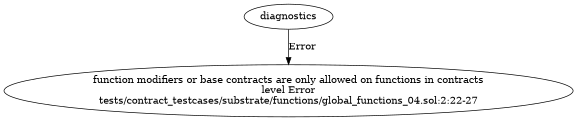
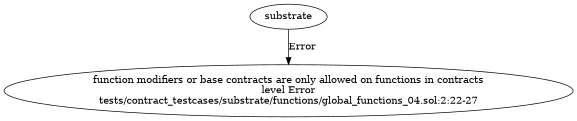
(289, 17) -> (289, 17)
